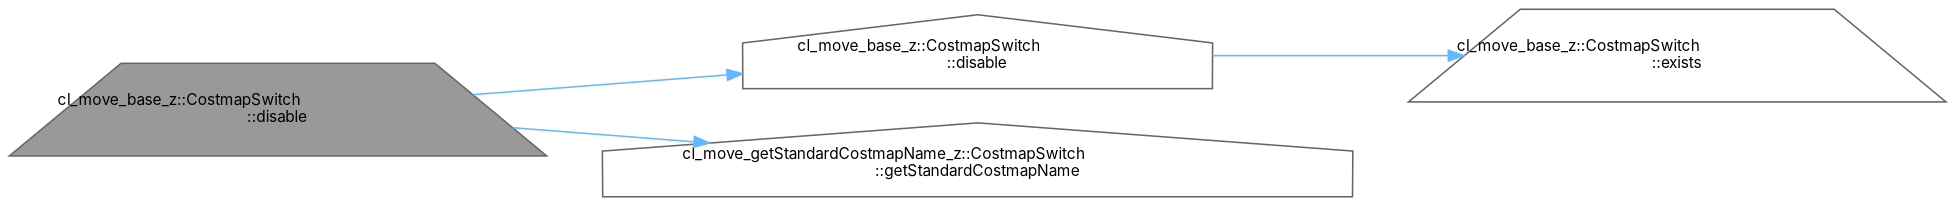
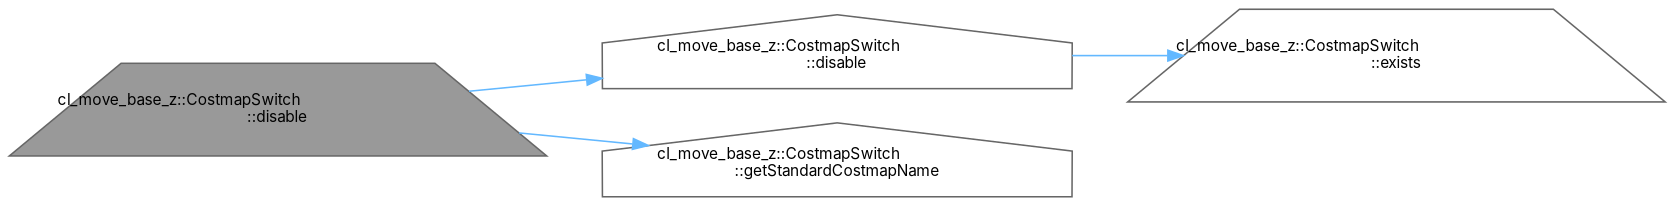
(978, 164) -> (837, 164)
